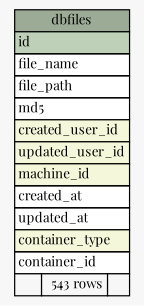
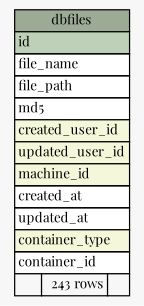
(78, 284) -> (78, 284)
